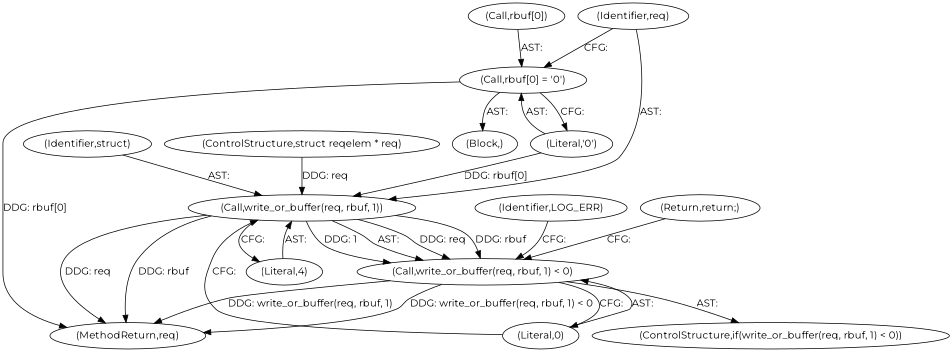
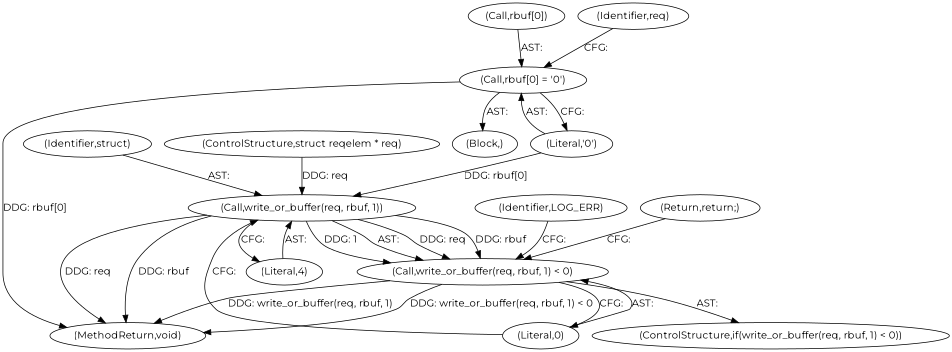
(575, 173) -> none
(128, 336) -> (128, 336)
